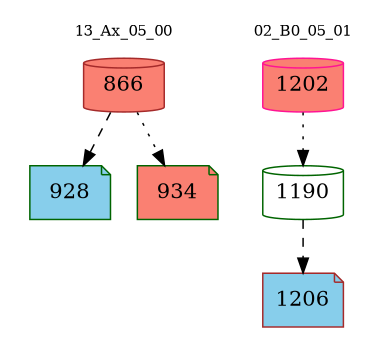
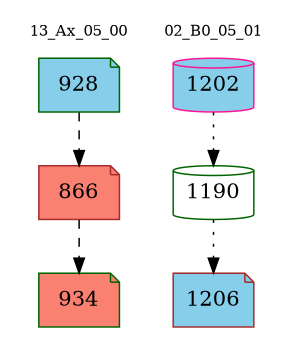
(124, 85) -> (79, 193)
(303, 85) -> (214, 85)
(100, 132) -> (79, 132)
(147, 132) -> (79, 239)
(303, 239) -> (214, 239)
